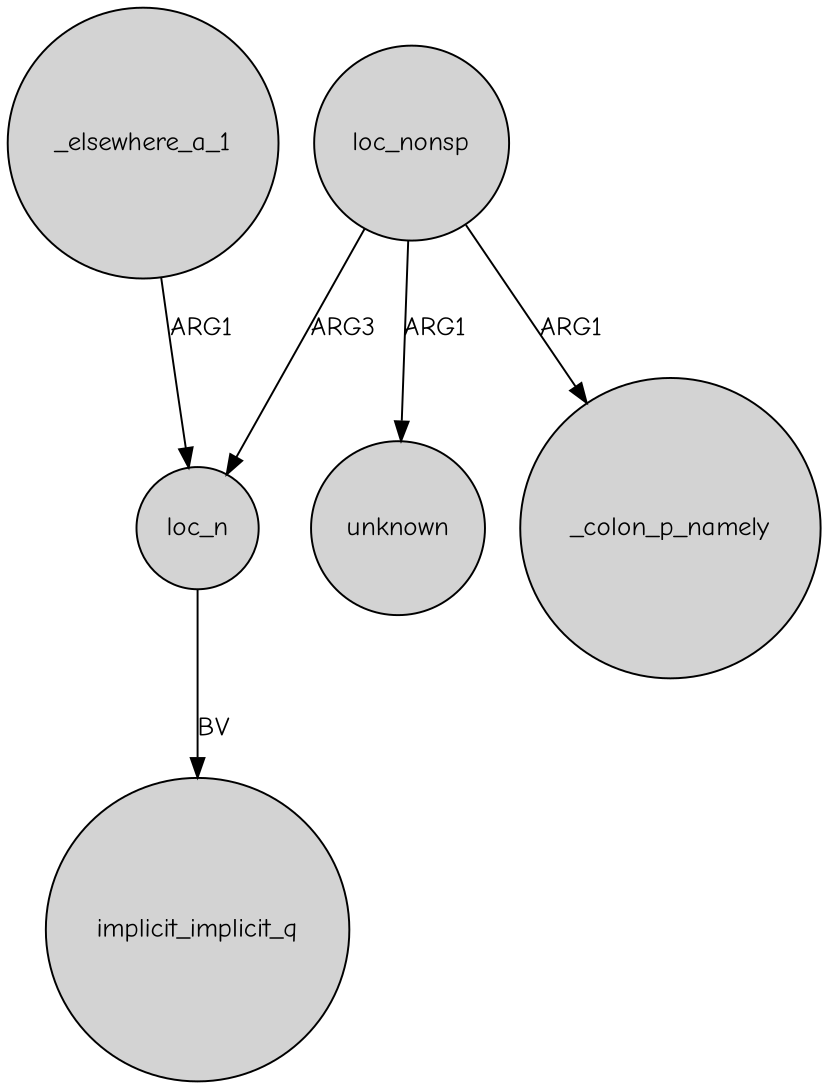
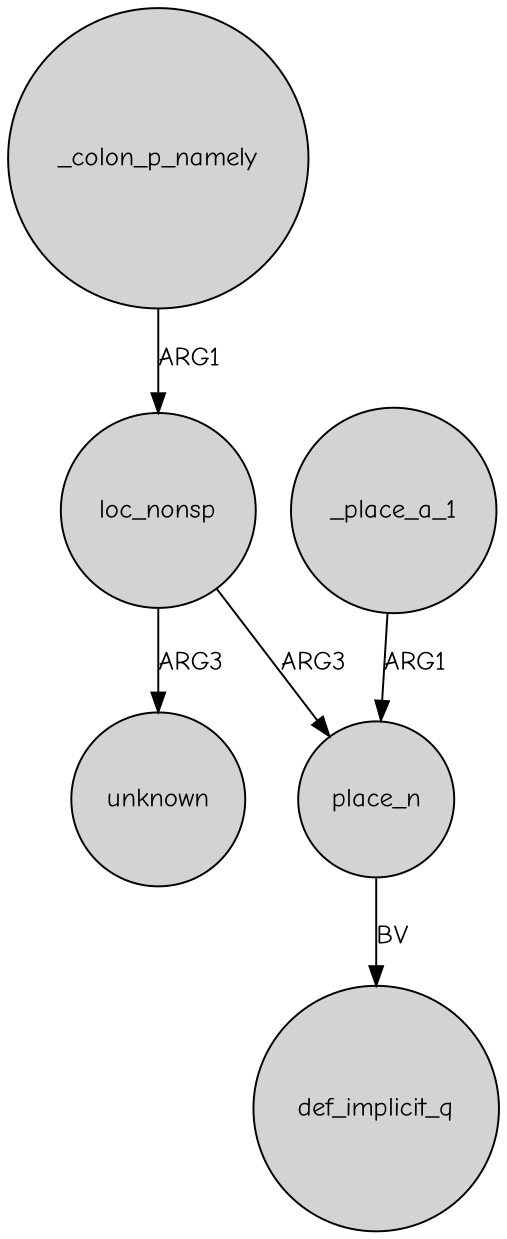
(143, 143) -> (394, 510)
(521, 306) -> (158, 351)
(435, 328) -> (191, 663)
(198, 528) -> (376, 799)
(198, 930) -> (376, 1109)
